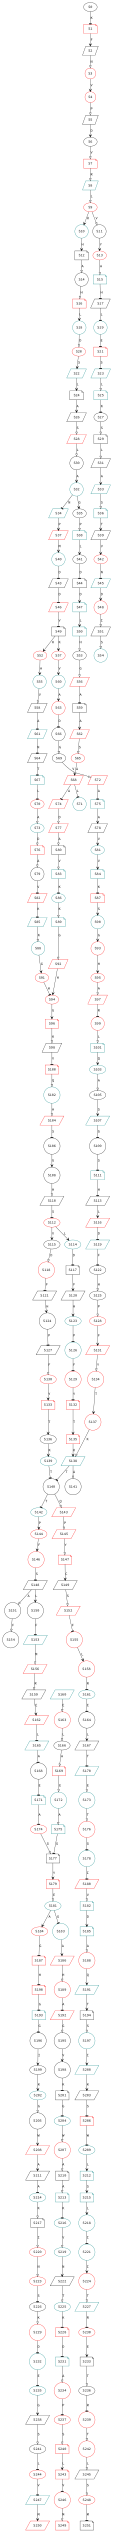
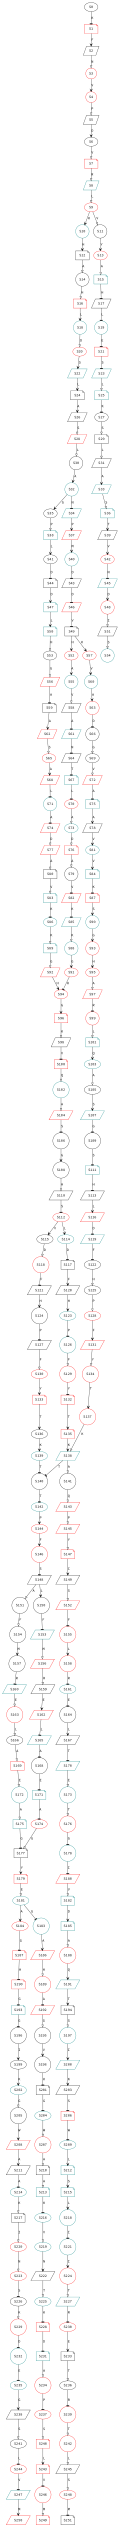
(66, 791) -> (50, 817)
(73, 1364) -> (68, 1358)
(58, 1500) -> (68, 1495)
none -> (17, 1664)
